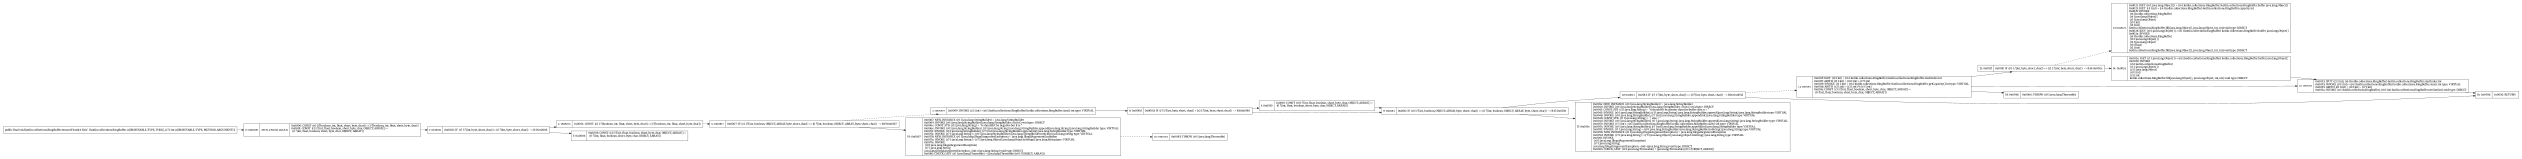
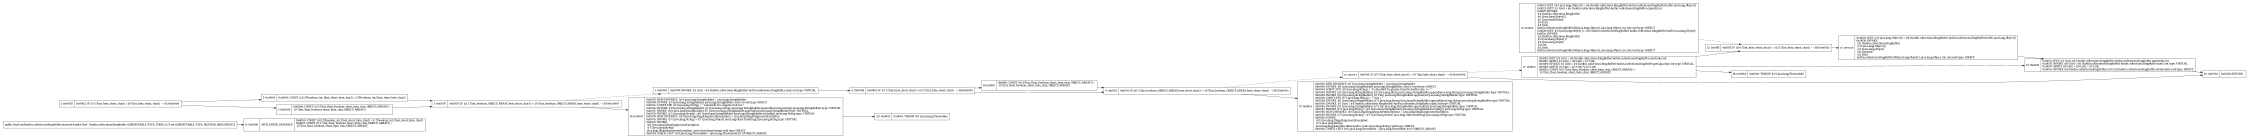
(2135, 45) -> (1542, 45)
(2082, 58) -> (1719, 42)
(2135, 73) -> (1865, 52)
(1560, 102) -> (1283, 81)
none -> (411, 107)
(275, 130) -> (277, 125)
(423, 130) -> none
(1136, 137) -> (858, 117)
